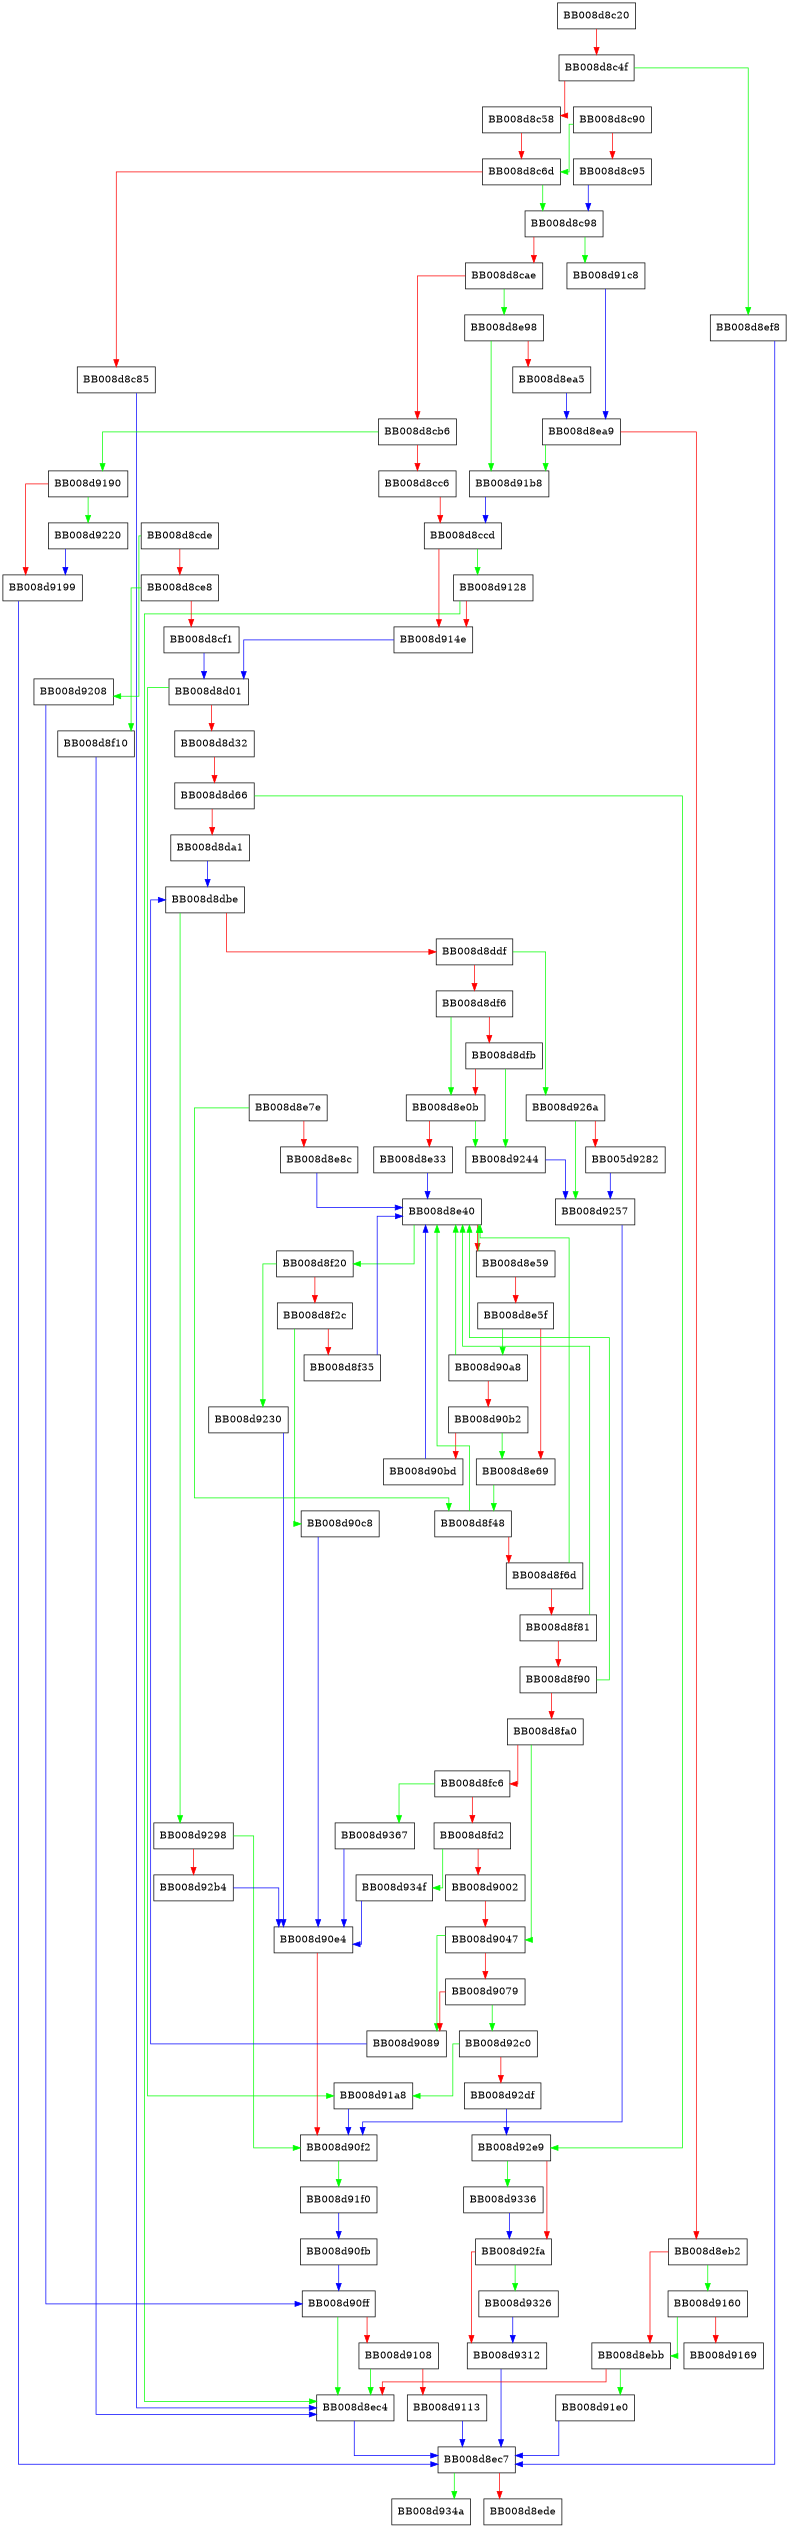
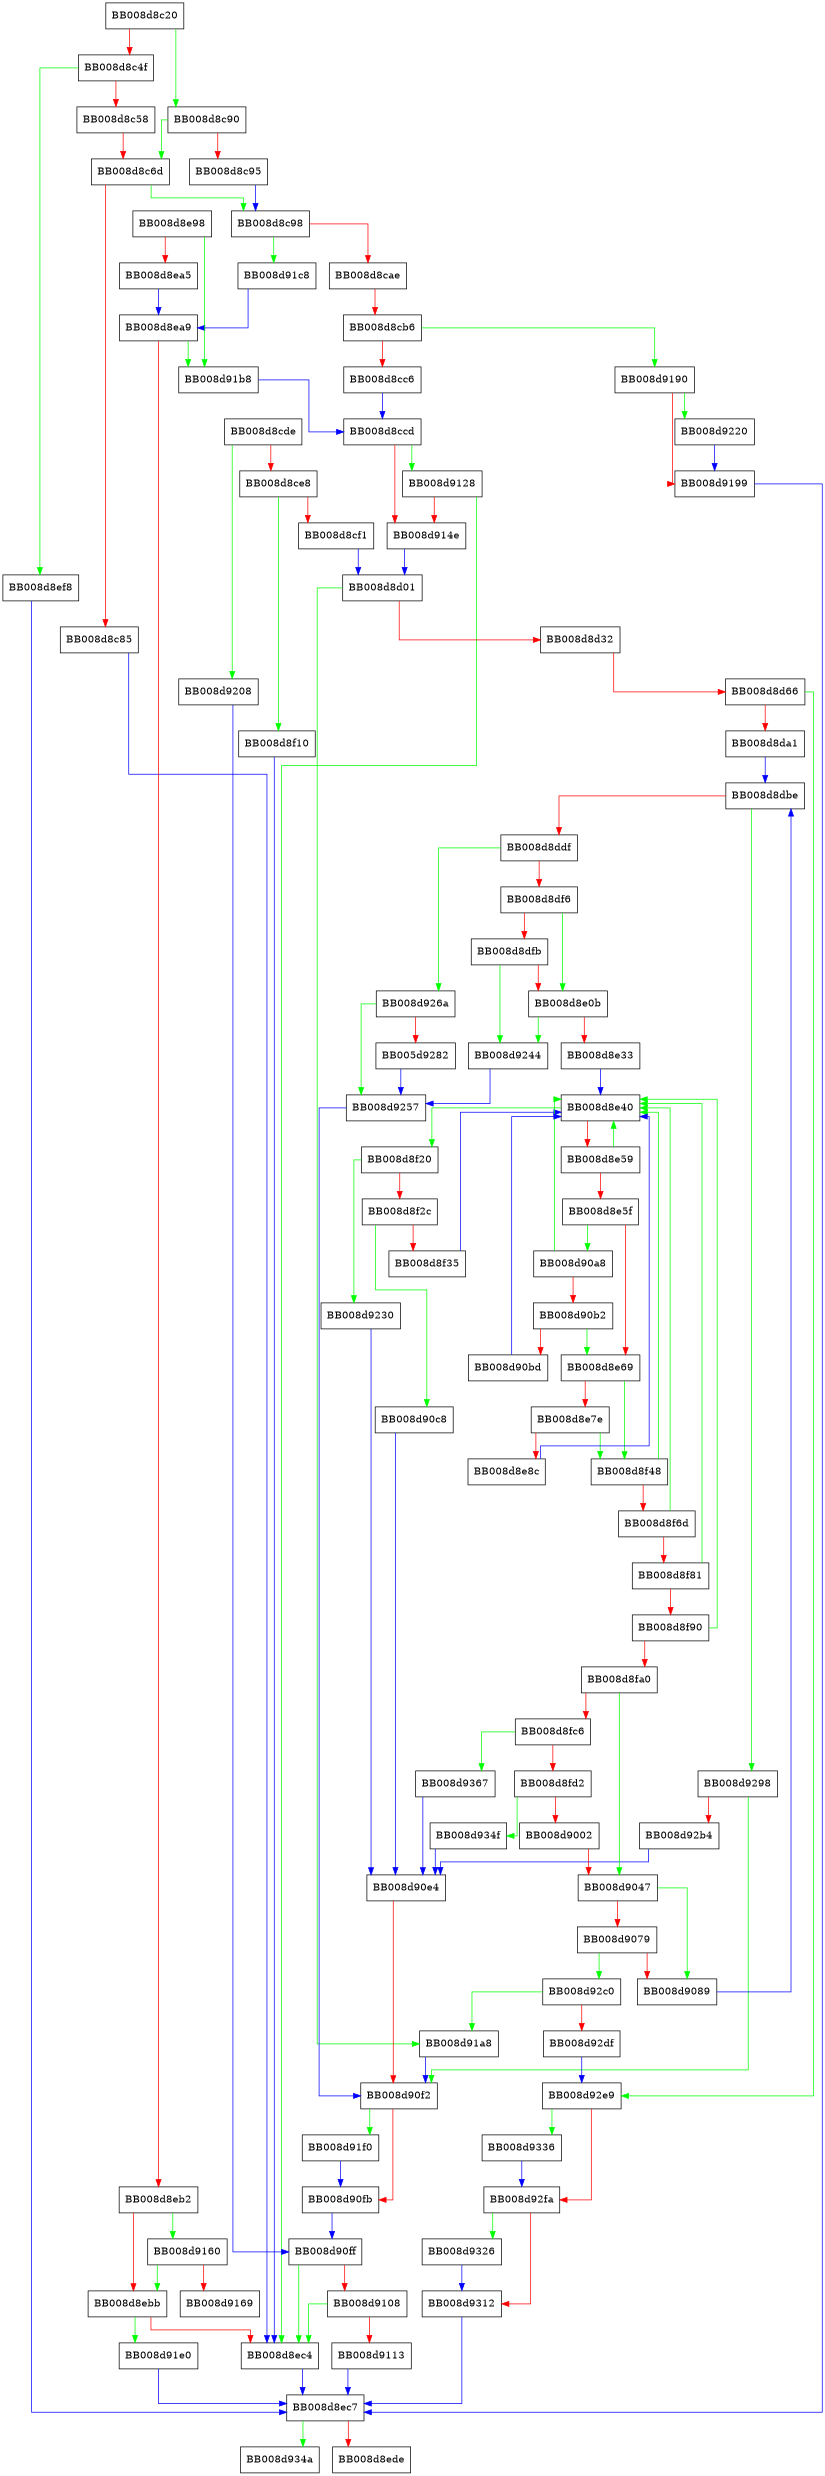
none -> (176, 64)
(504, 298) -> none
(440, 506) -> (382, 402)
none -> (585, 1390)
none -> (393, 2158)
